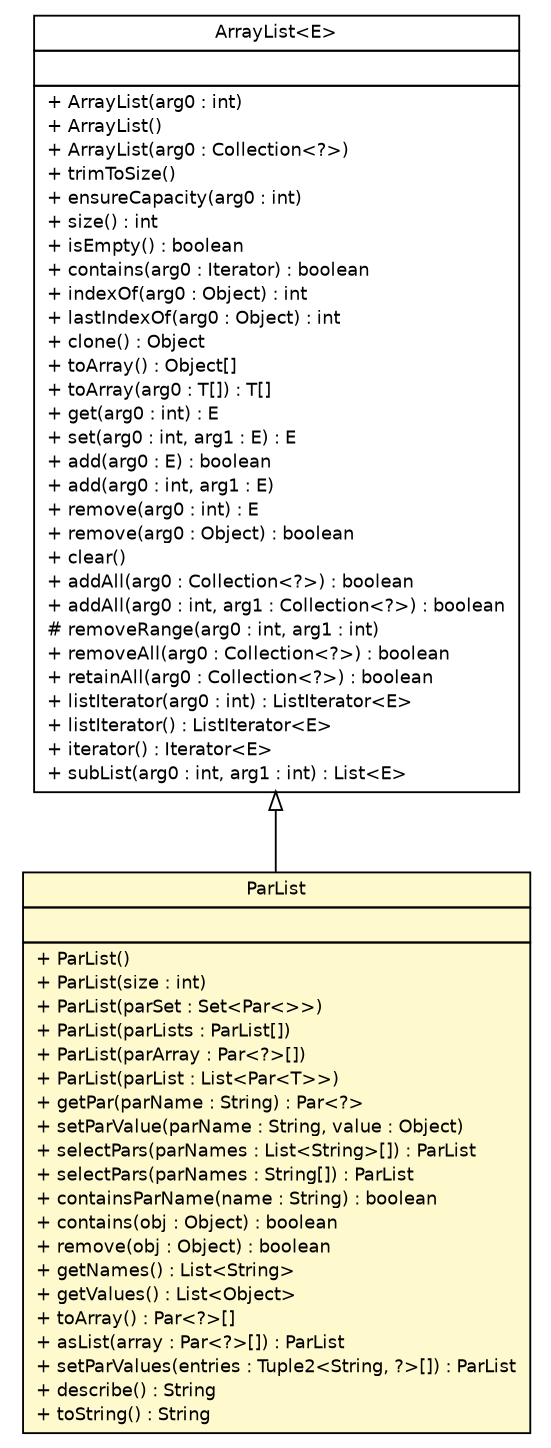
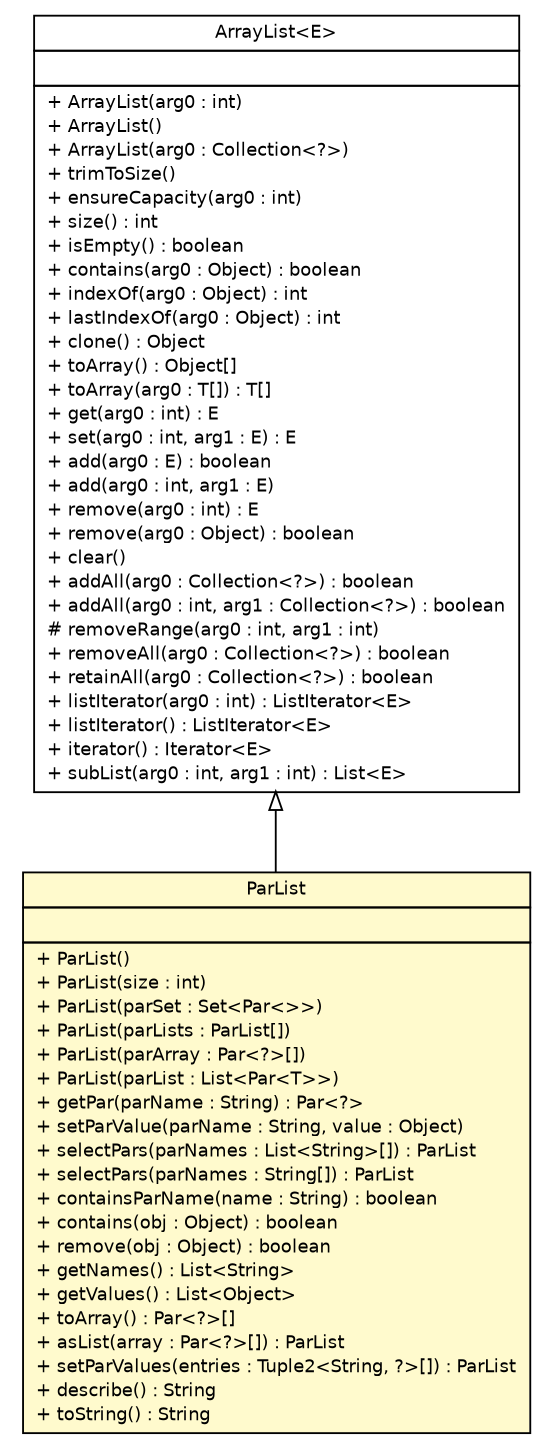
(208, 270) -> (205, 270)
